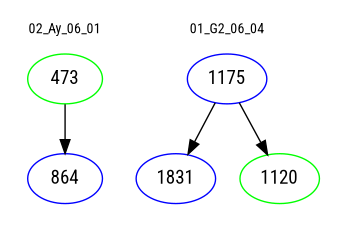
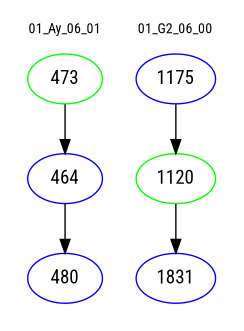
(65, 30) -> (65, 30)
(228, 30) -> (176, 30)
(205, 122) -> (176, 222)
(65, 179) -> (65, 179)
none -> (65, 278)
